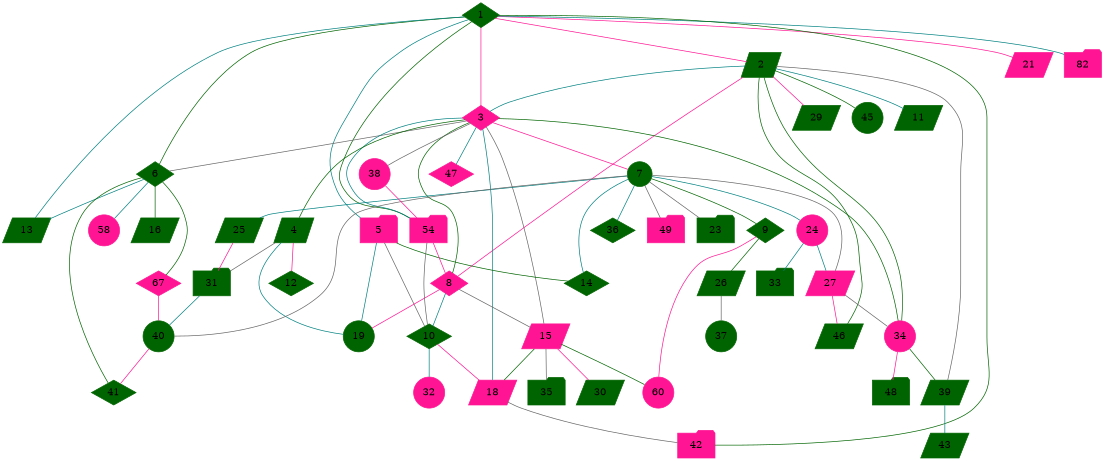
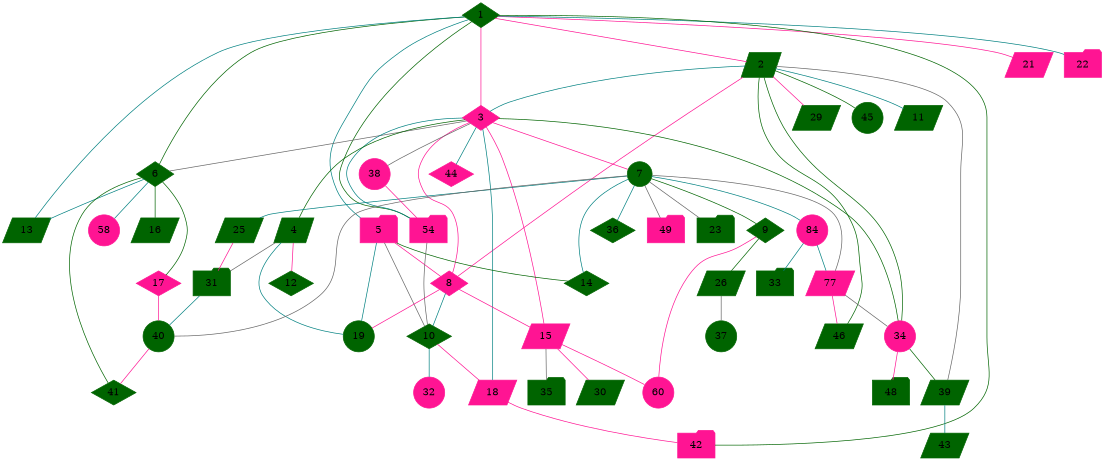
(1083, 65) -> (1083, 65)
(451, 174) -> (451, 174)
(423, 189) -> (423, 189)
(523, 223) -> (523, 223)
(812, 230) -> (812, 230)
(441, 263) -> (418, 260)
(159, 283) -> (159, 283)
(830, 283) -> (830, 283)
(498, 310) -> (498, 310)
(519, 364) -> none
(603, 364) -> (603, 364)
(591, 428) -> (591, 428)
